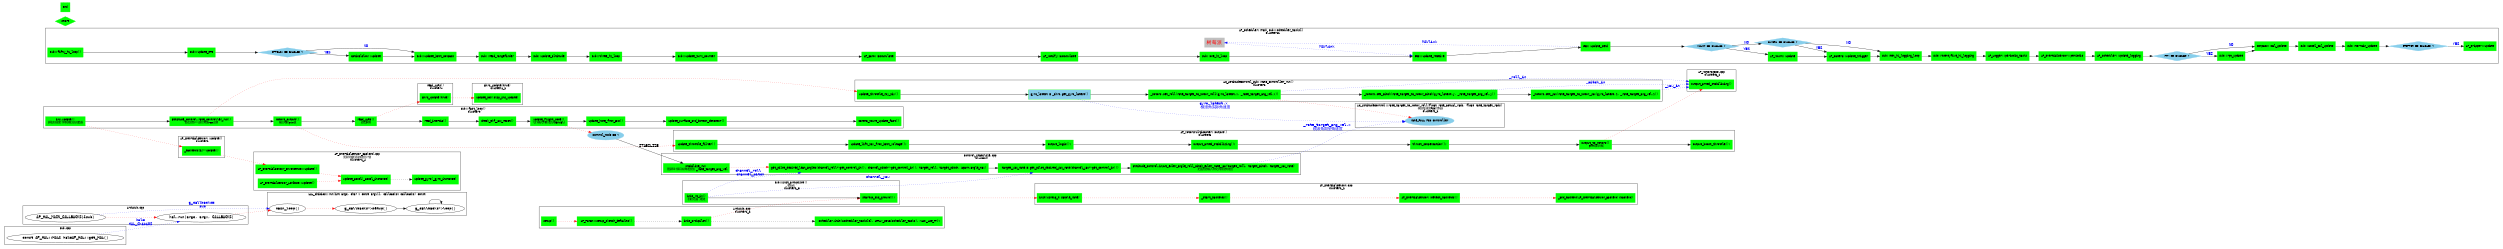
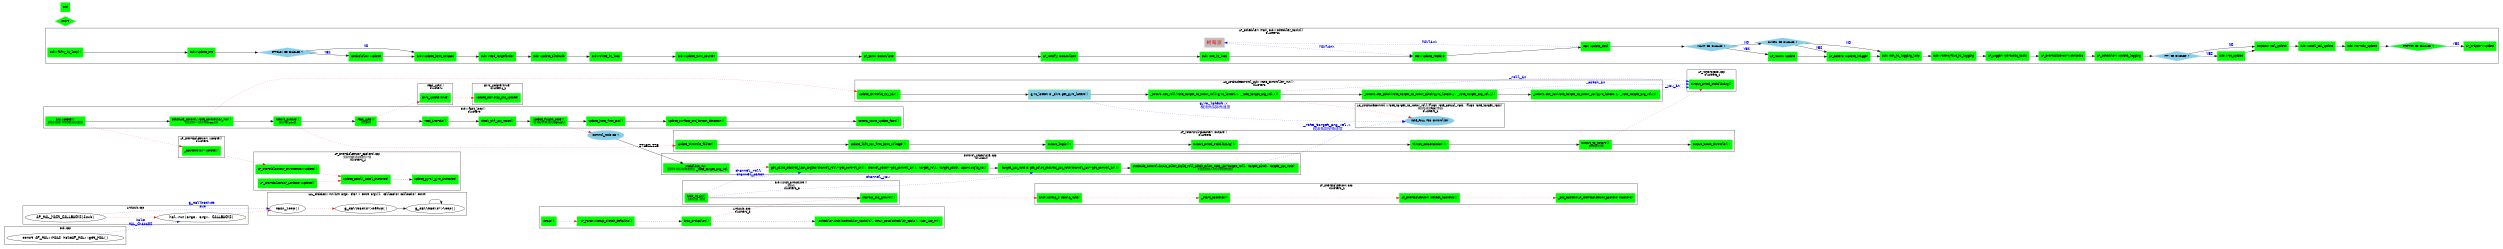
(2418, 46) -> (2418, 46)
